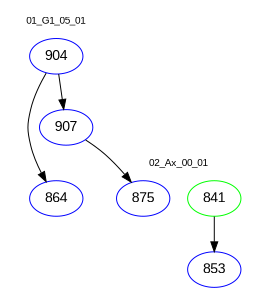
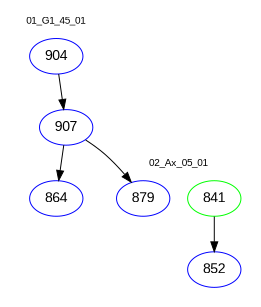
(56, 21) -> (56, 21)
(28, 122) -> (62, 158)
(179, 163) -> (179, 163)
(143, 198) -> (143, 198)
(214, 270) -> (214, 270)
